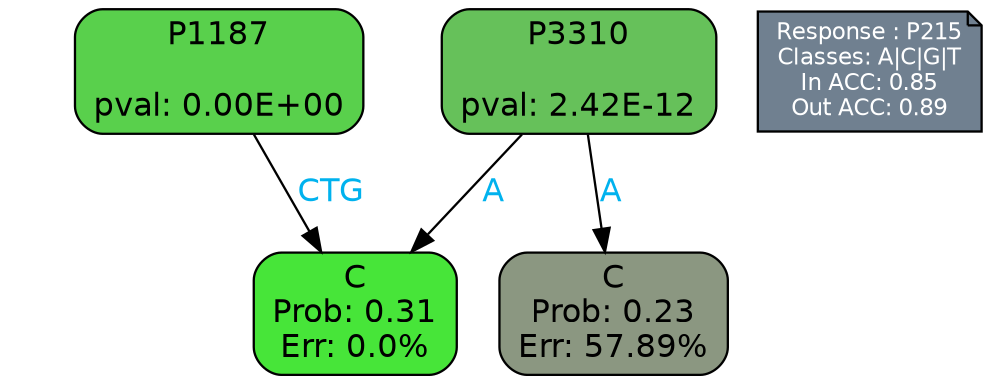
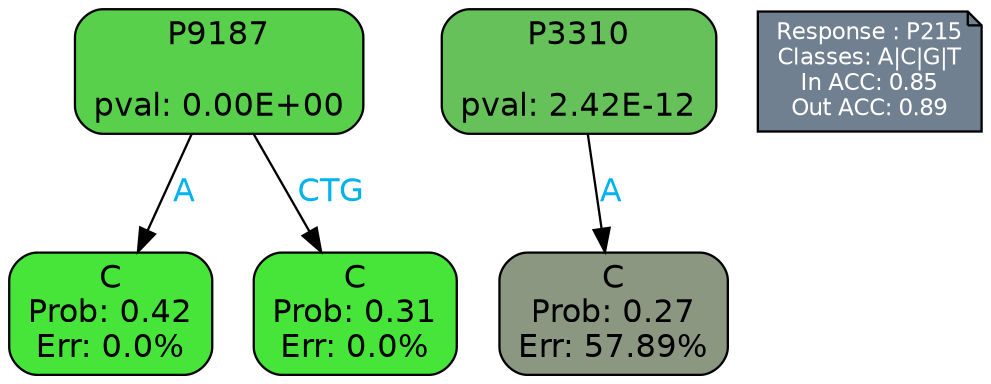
(219, 72) -> (219, 72)
(475, 184) -> none
none -> (111, 314)
(614, 314) -> (614, 314)
